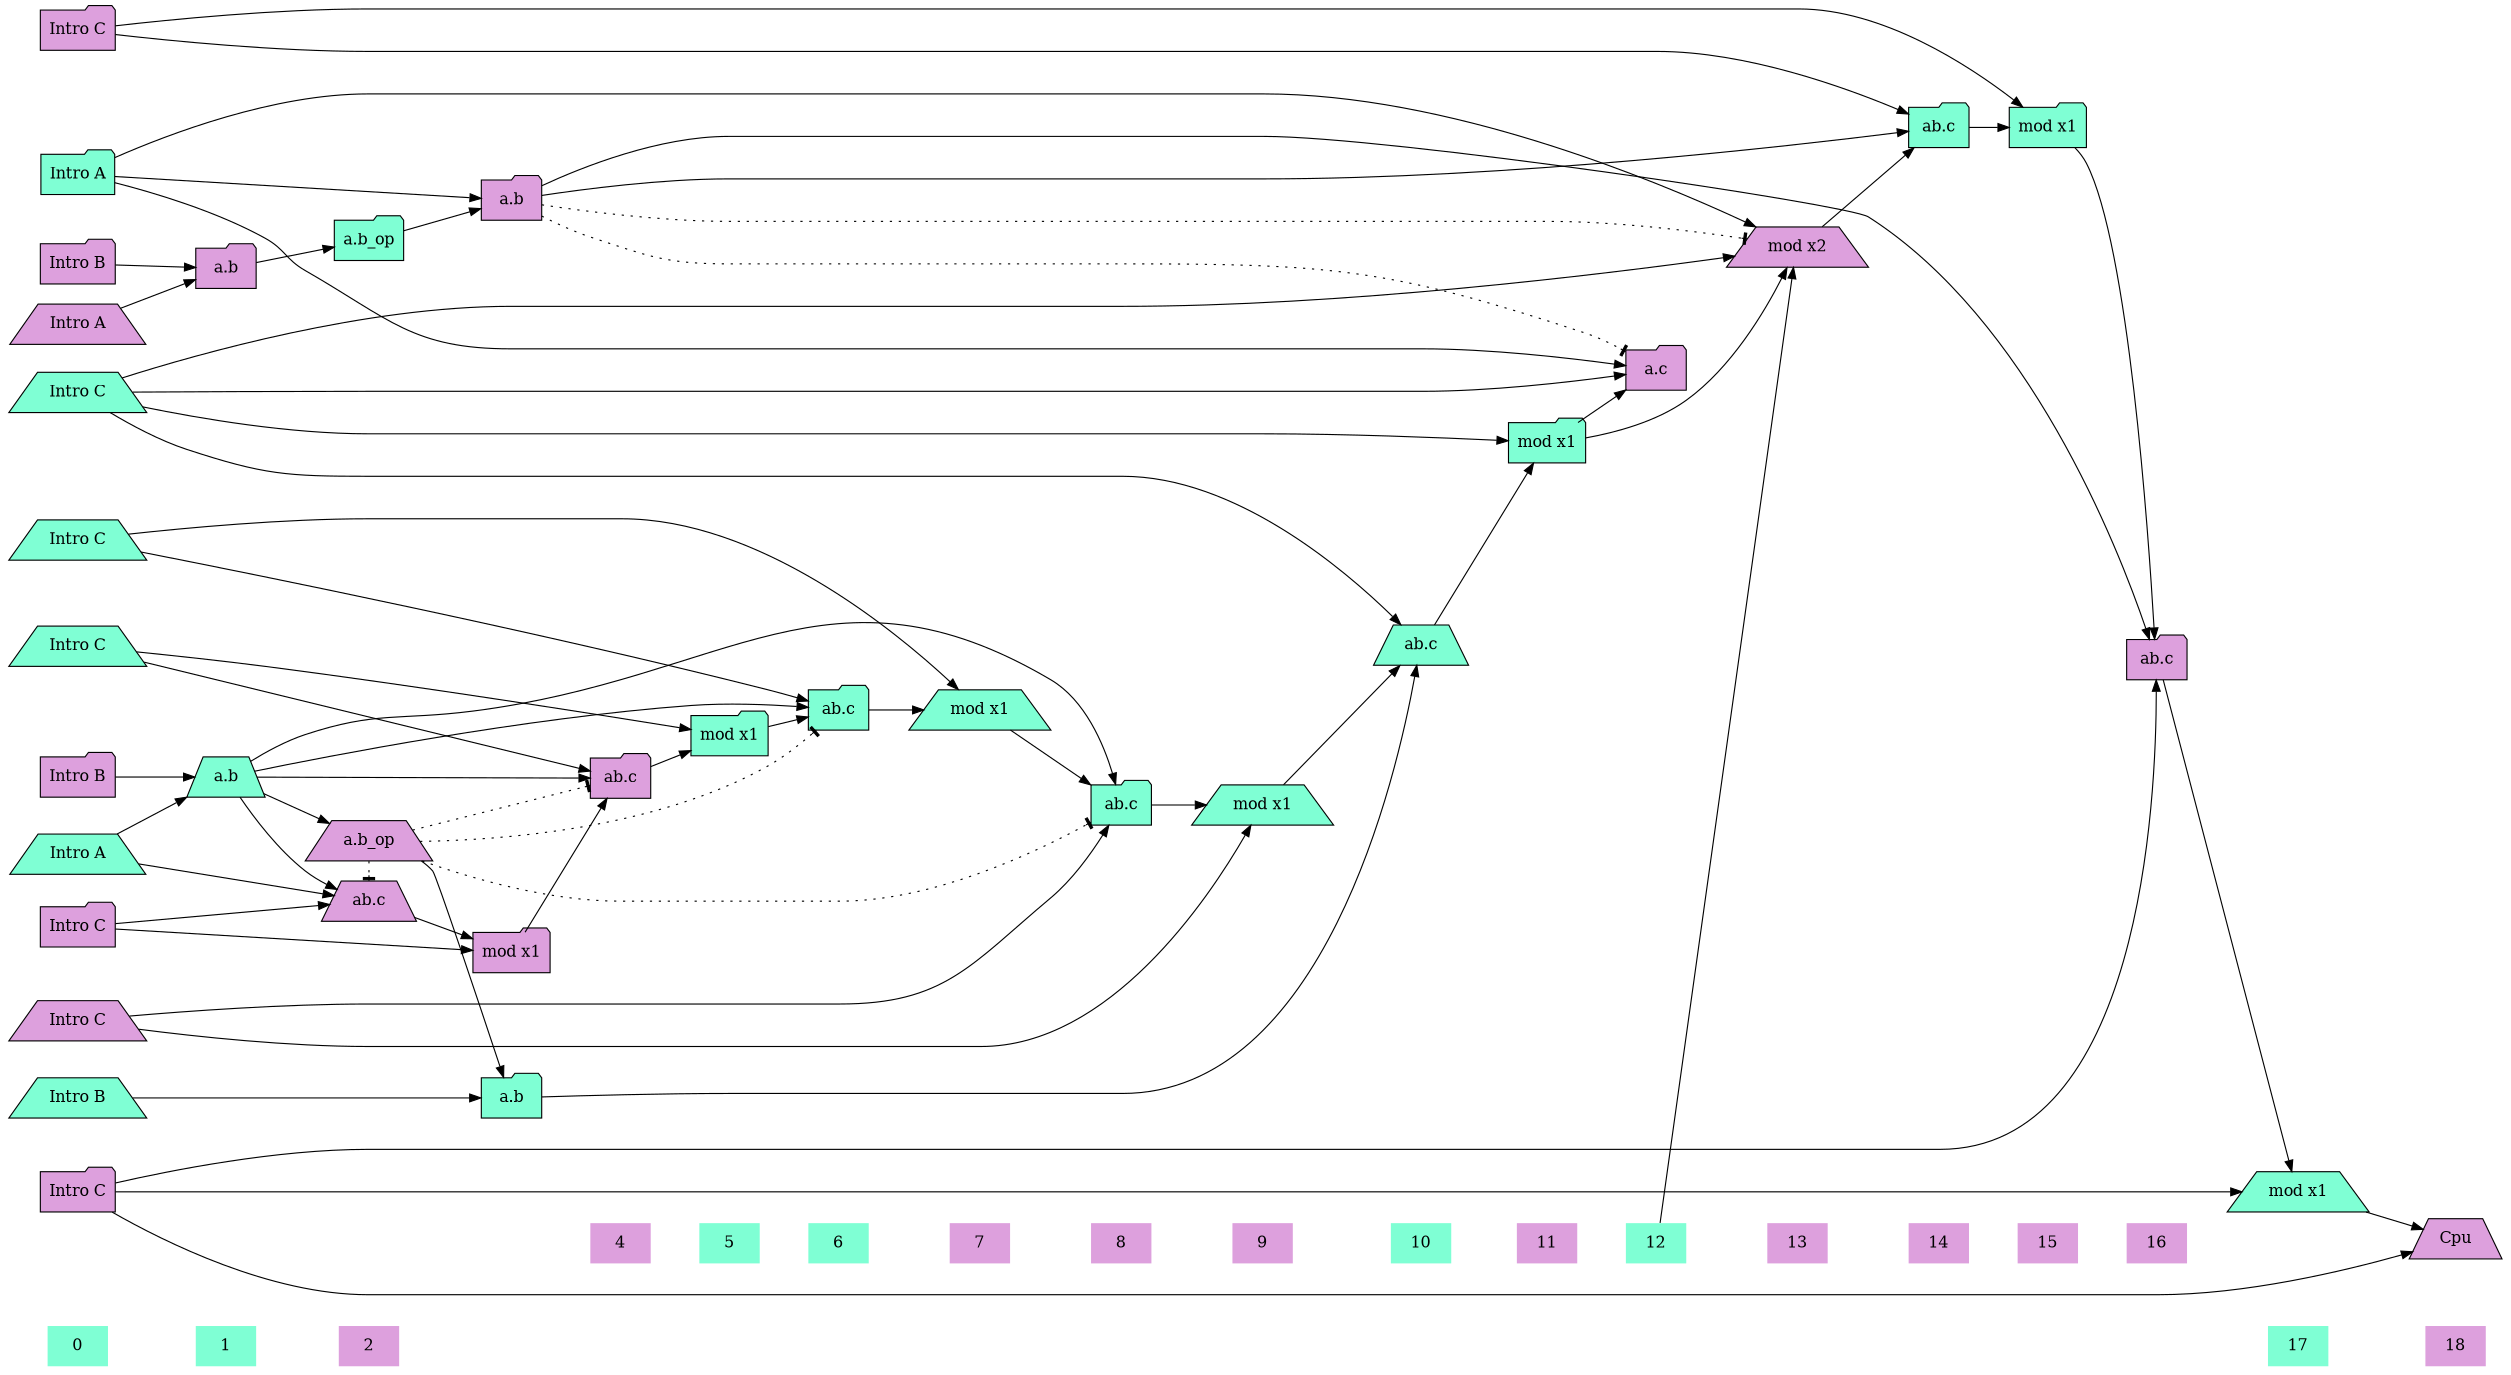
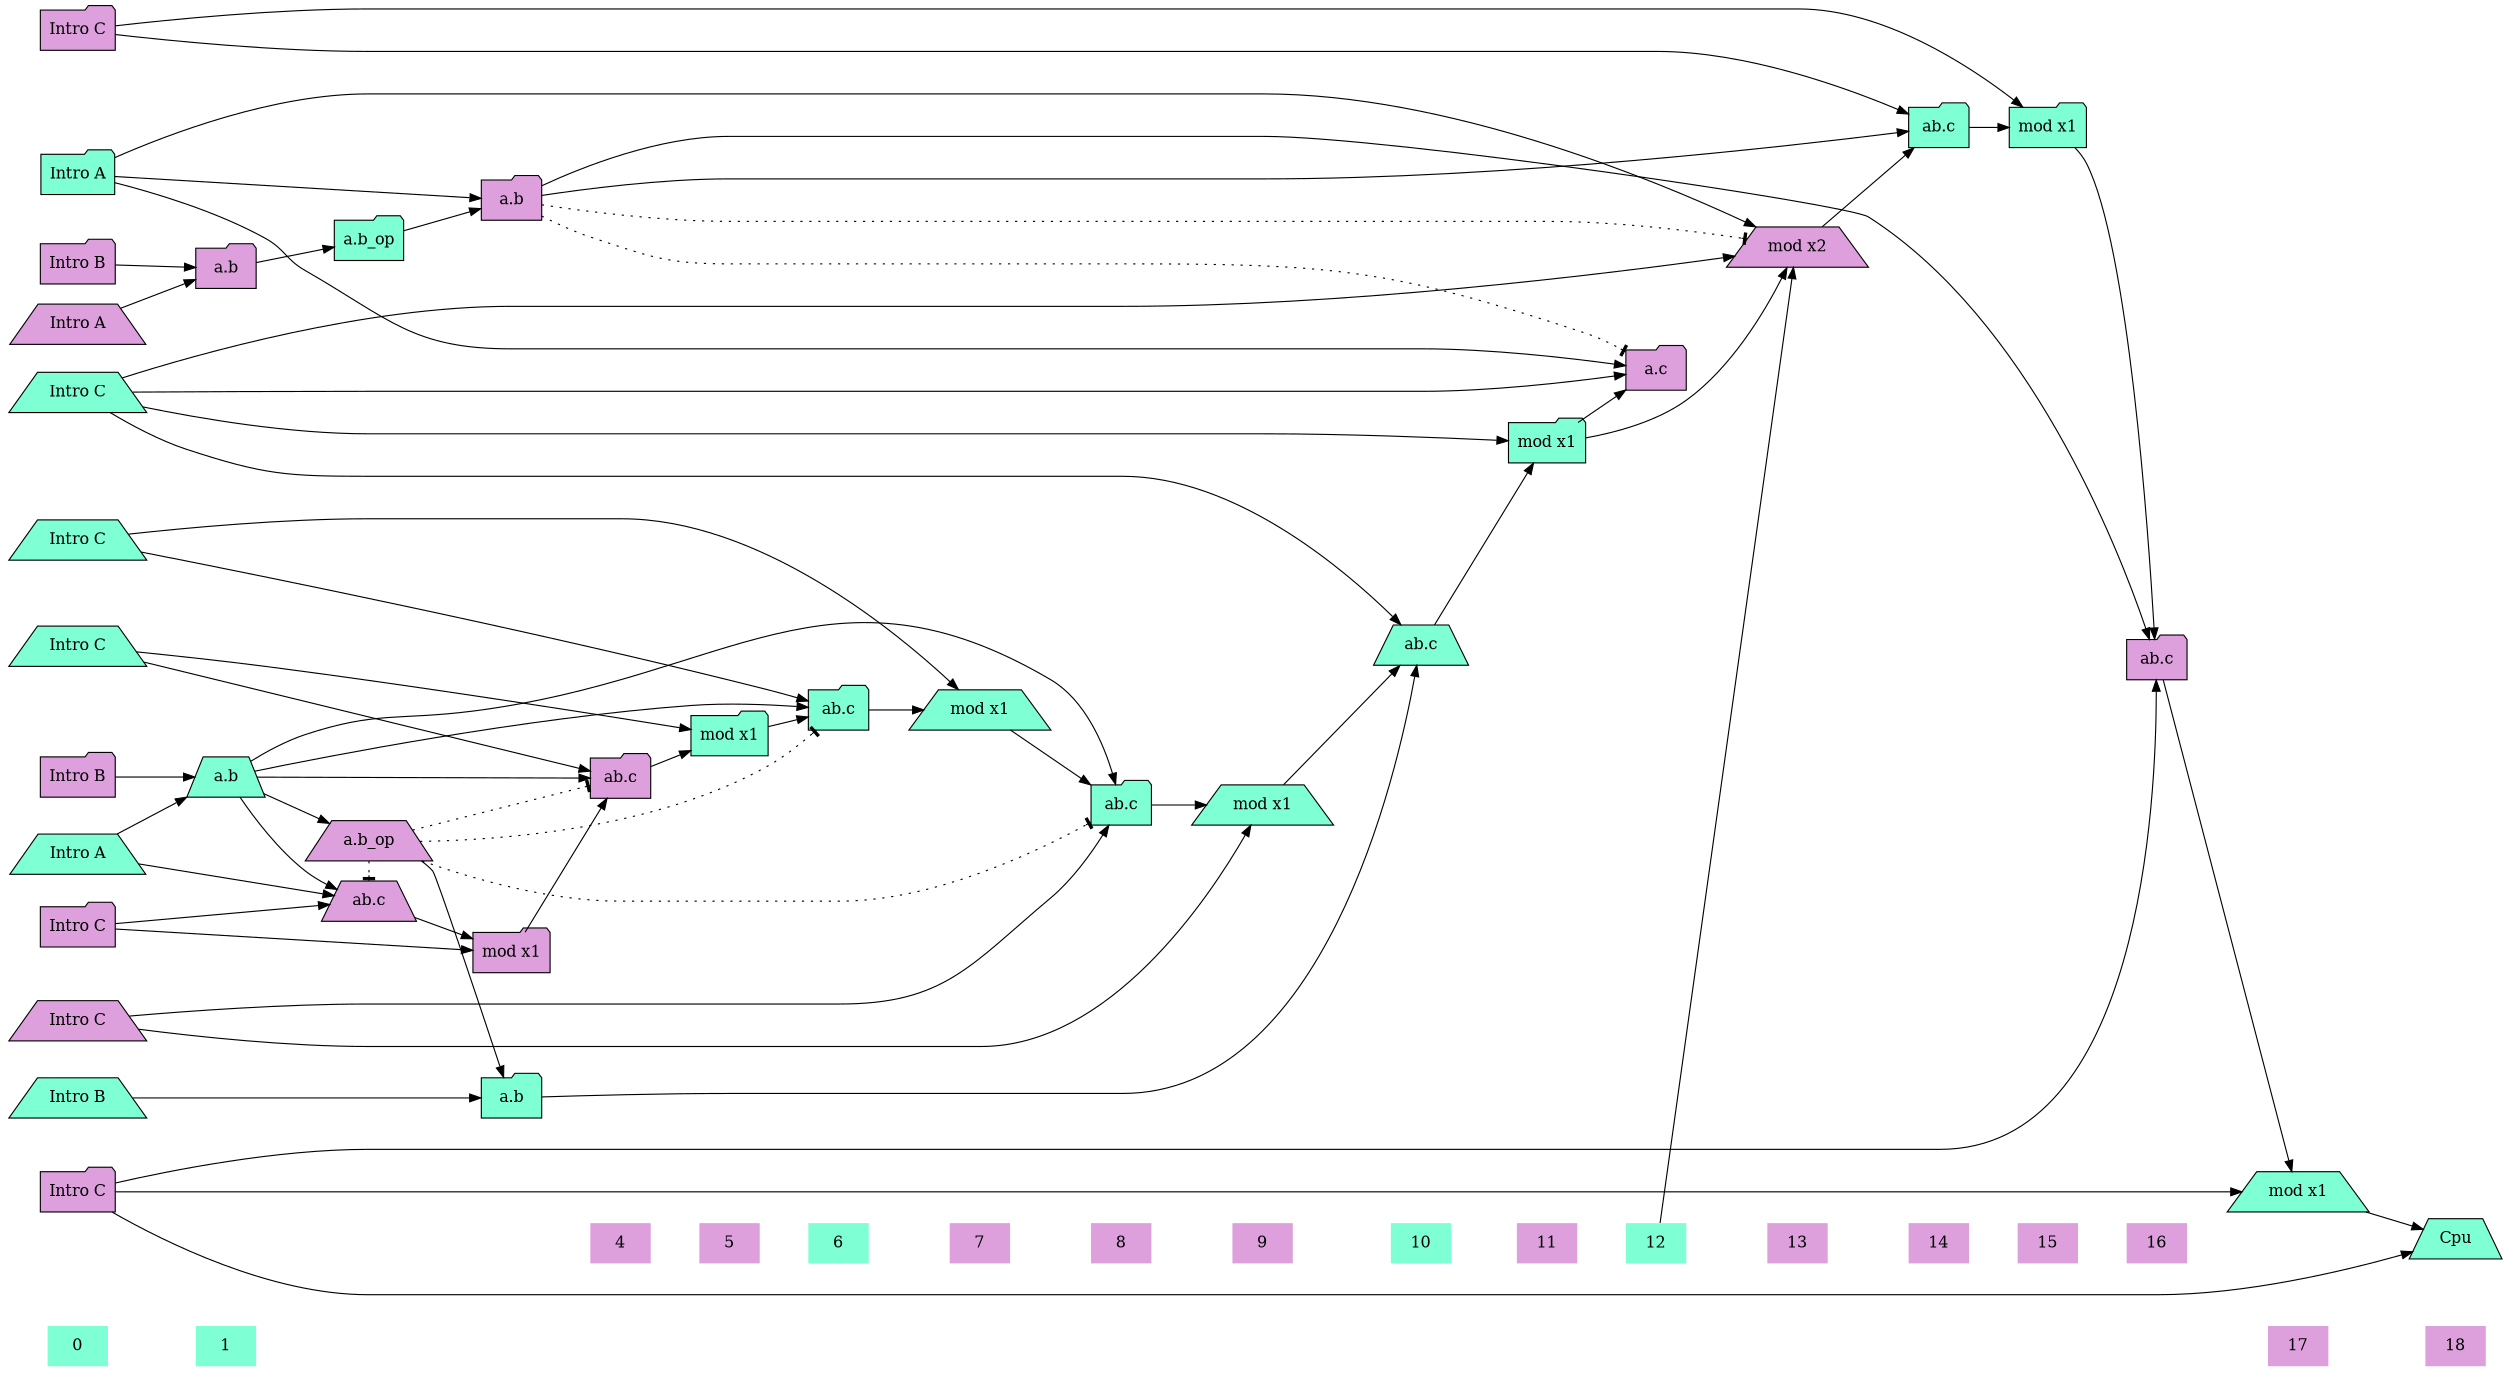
(2456, 1239) -> (2456, 1239)
(730, 1243) -> (730, 1243)
(369, 1346) -> none
(2298, 1346) -> (2298, 1346)
